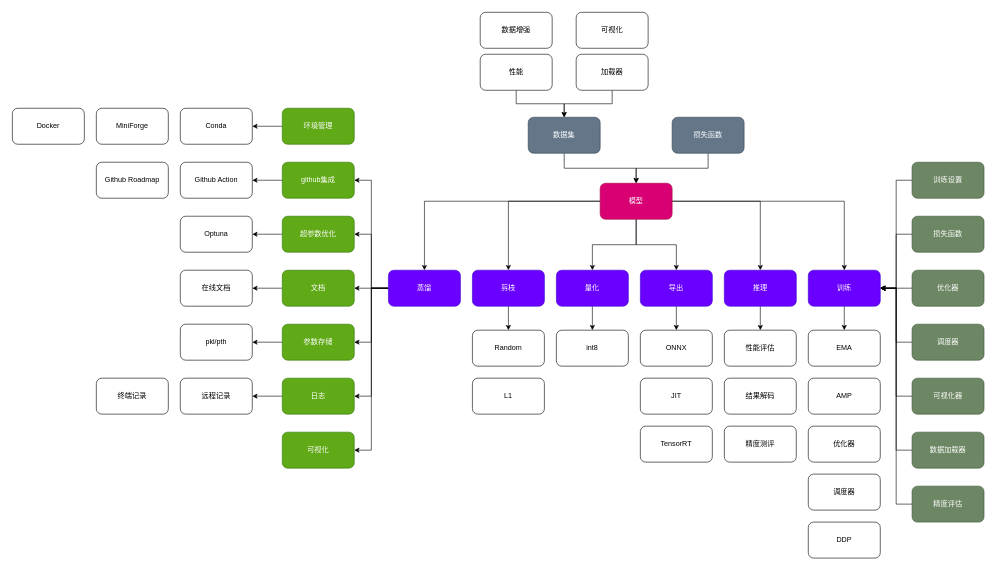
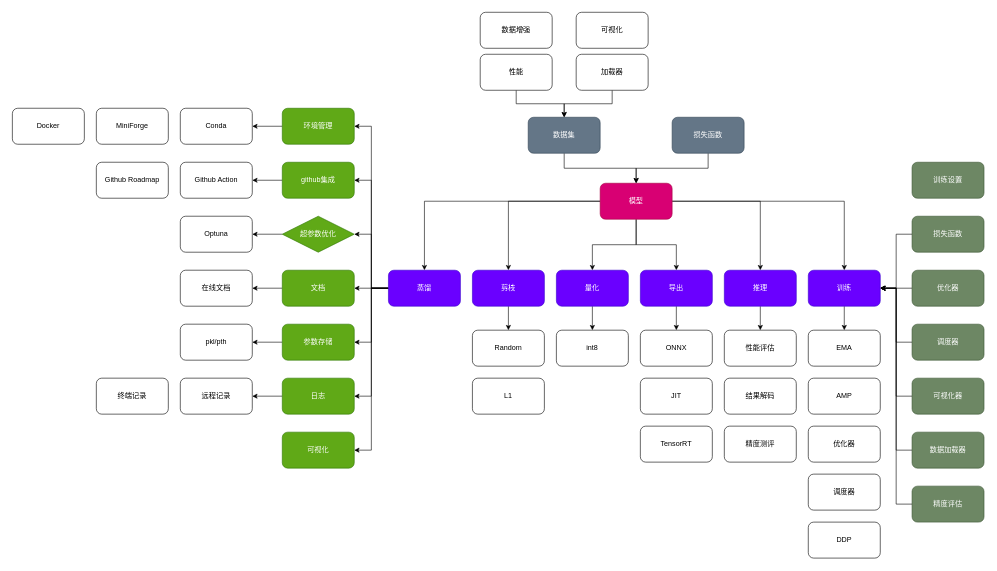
none -> (371, 151)
(896, 198) -> none
(318, 234) -> (318, 234)
